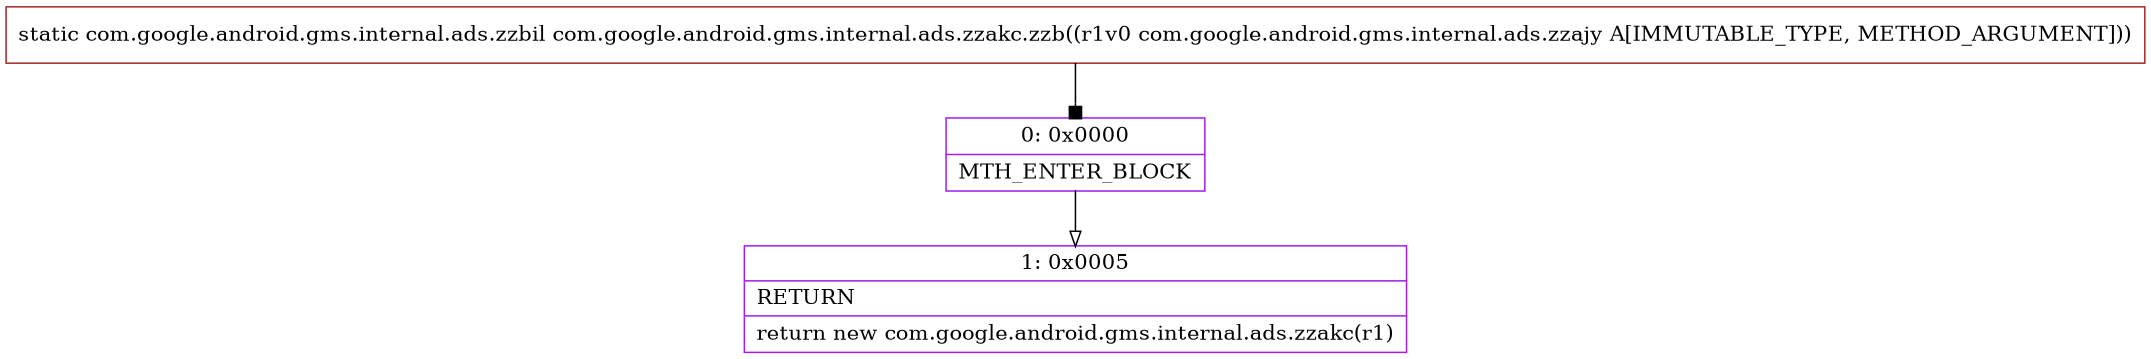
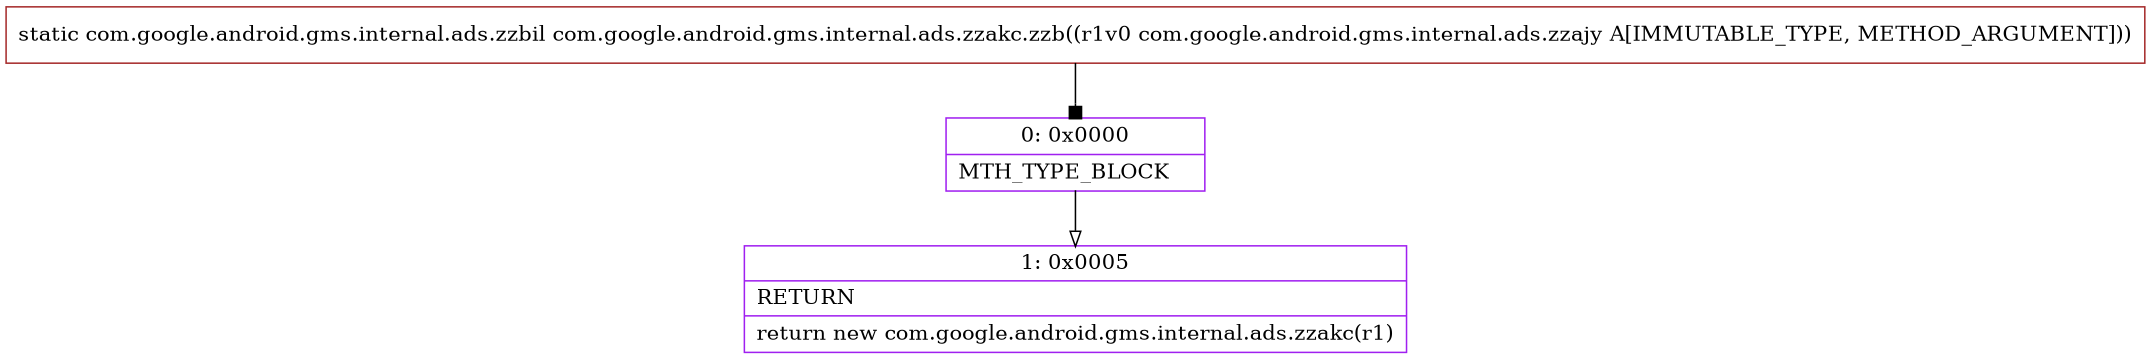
(1075, 172) -> (1064, 172)
